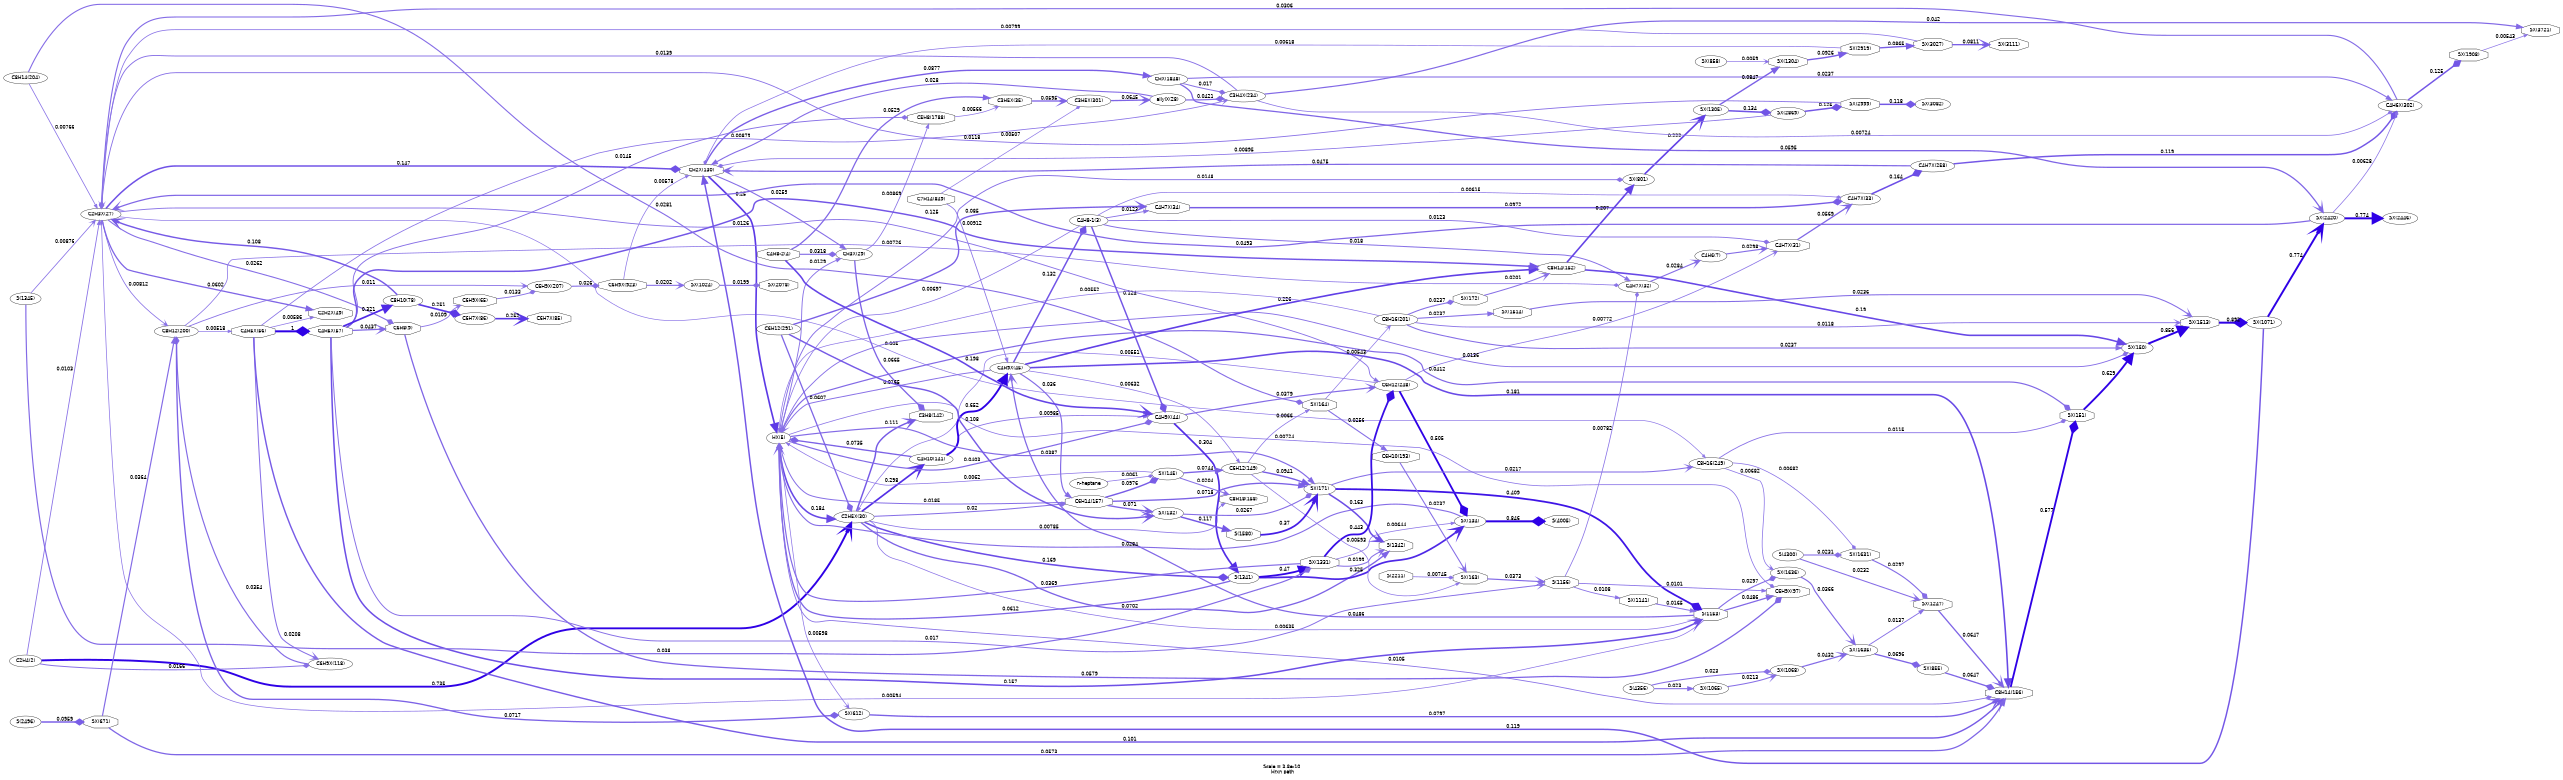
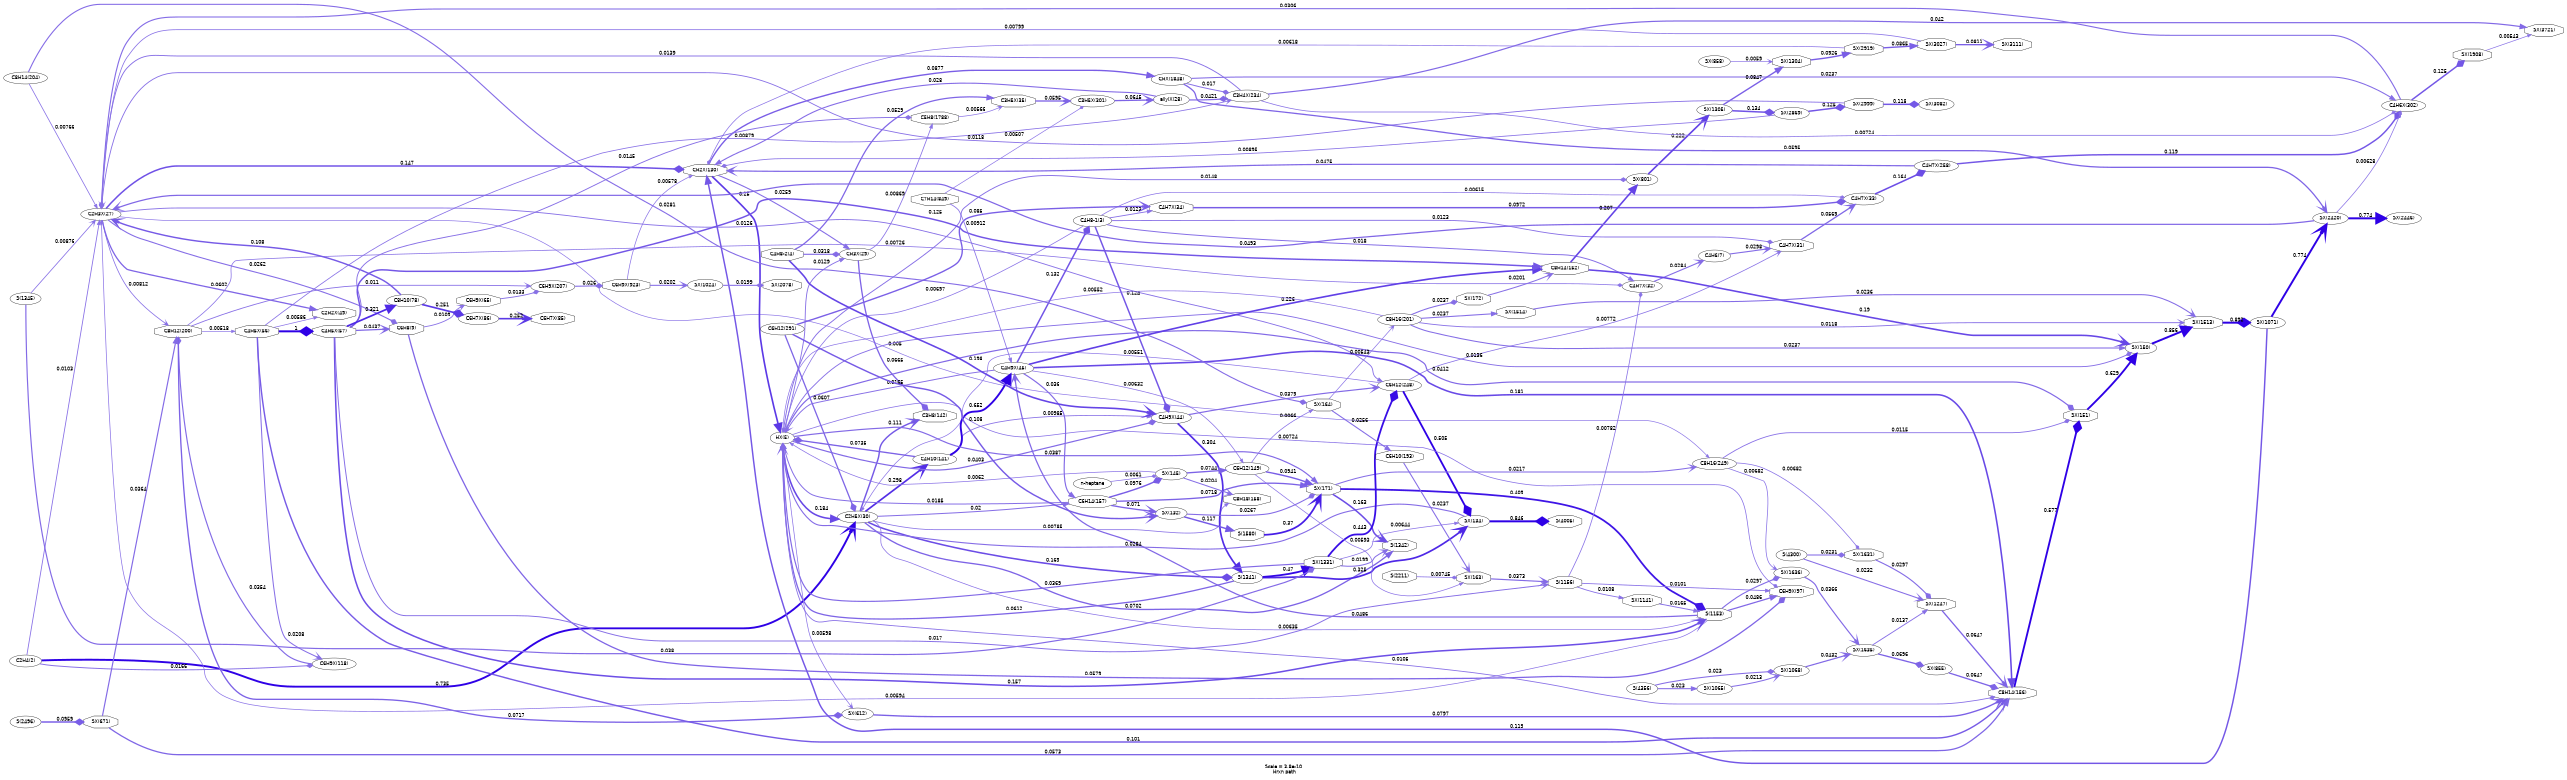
(1851, 314) -> (1854, 314)
(176, 331) -> (178, 331)
(1320, 489) -> (1323, 489)
(967, 512) -> (971, 512)
